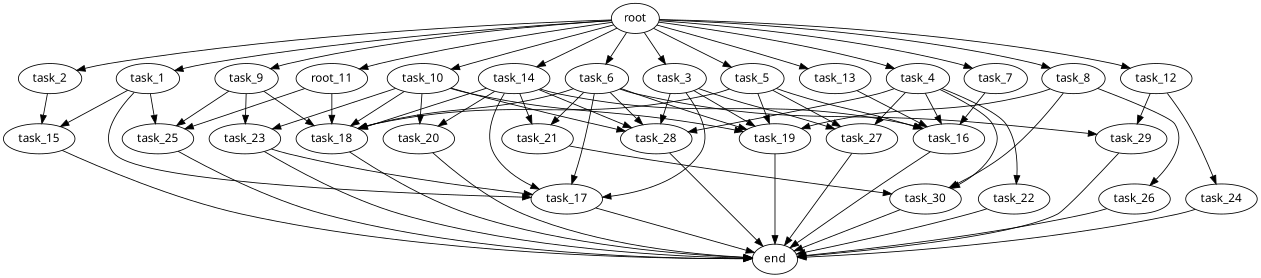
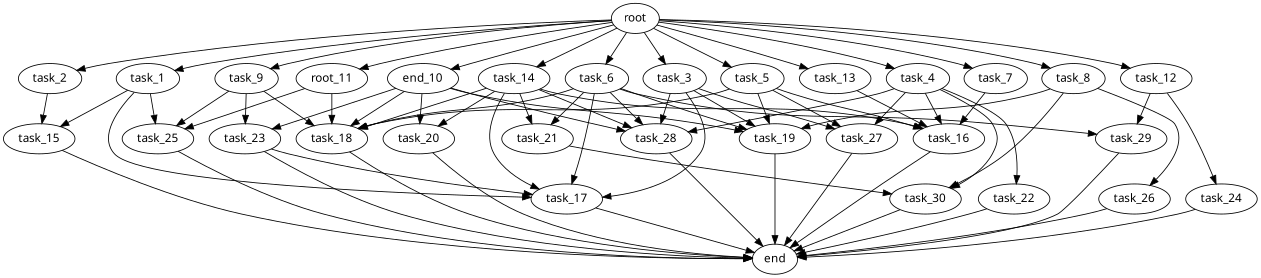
(423, 79) -> (423, 79)
